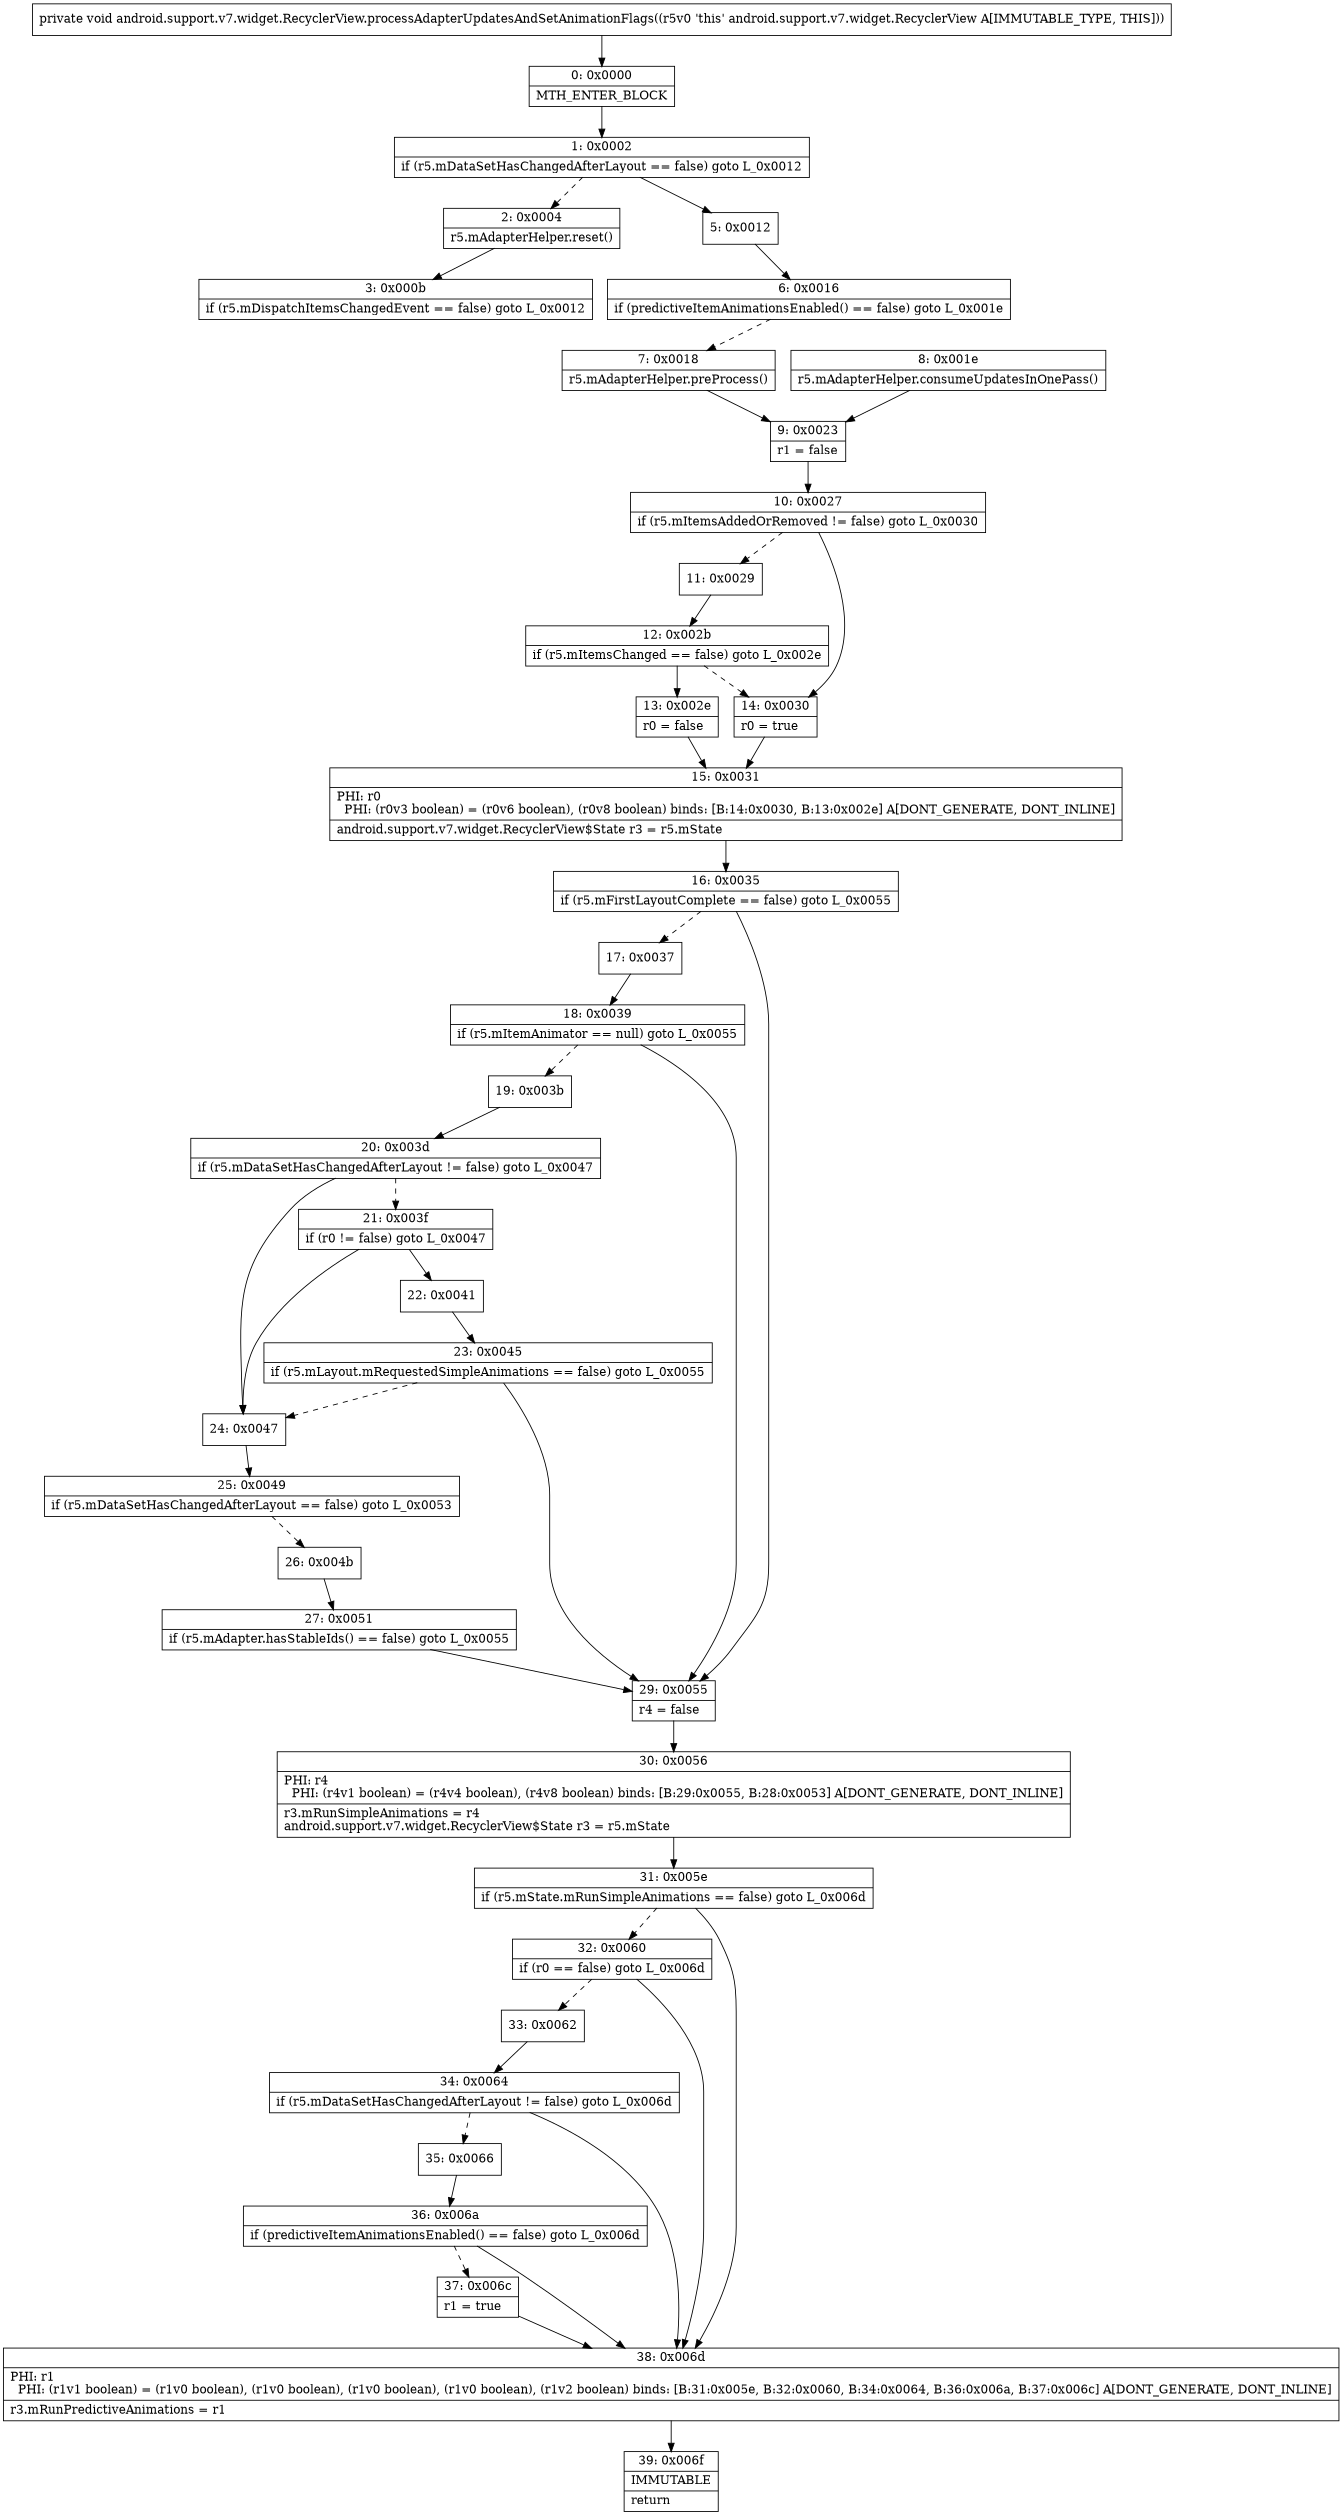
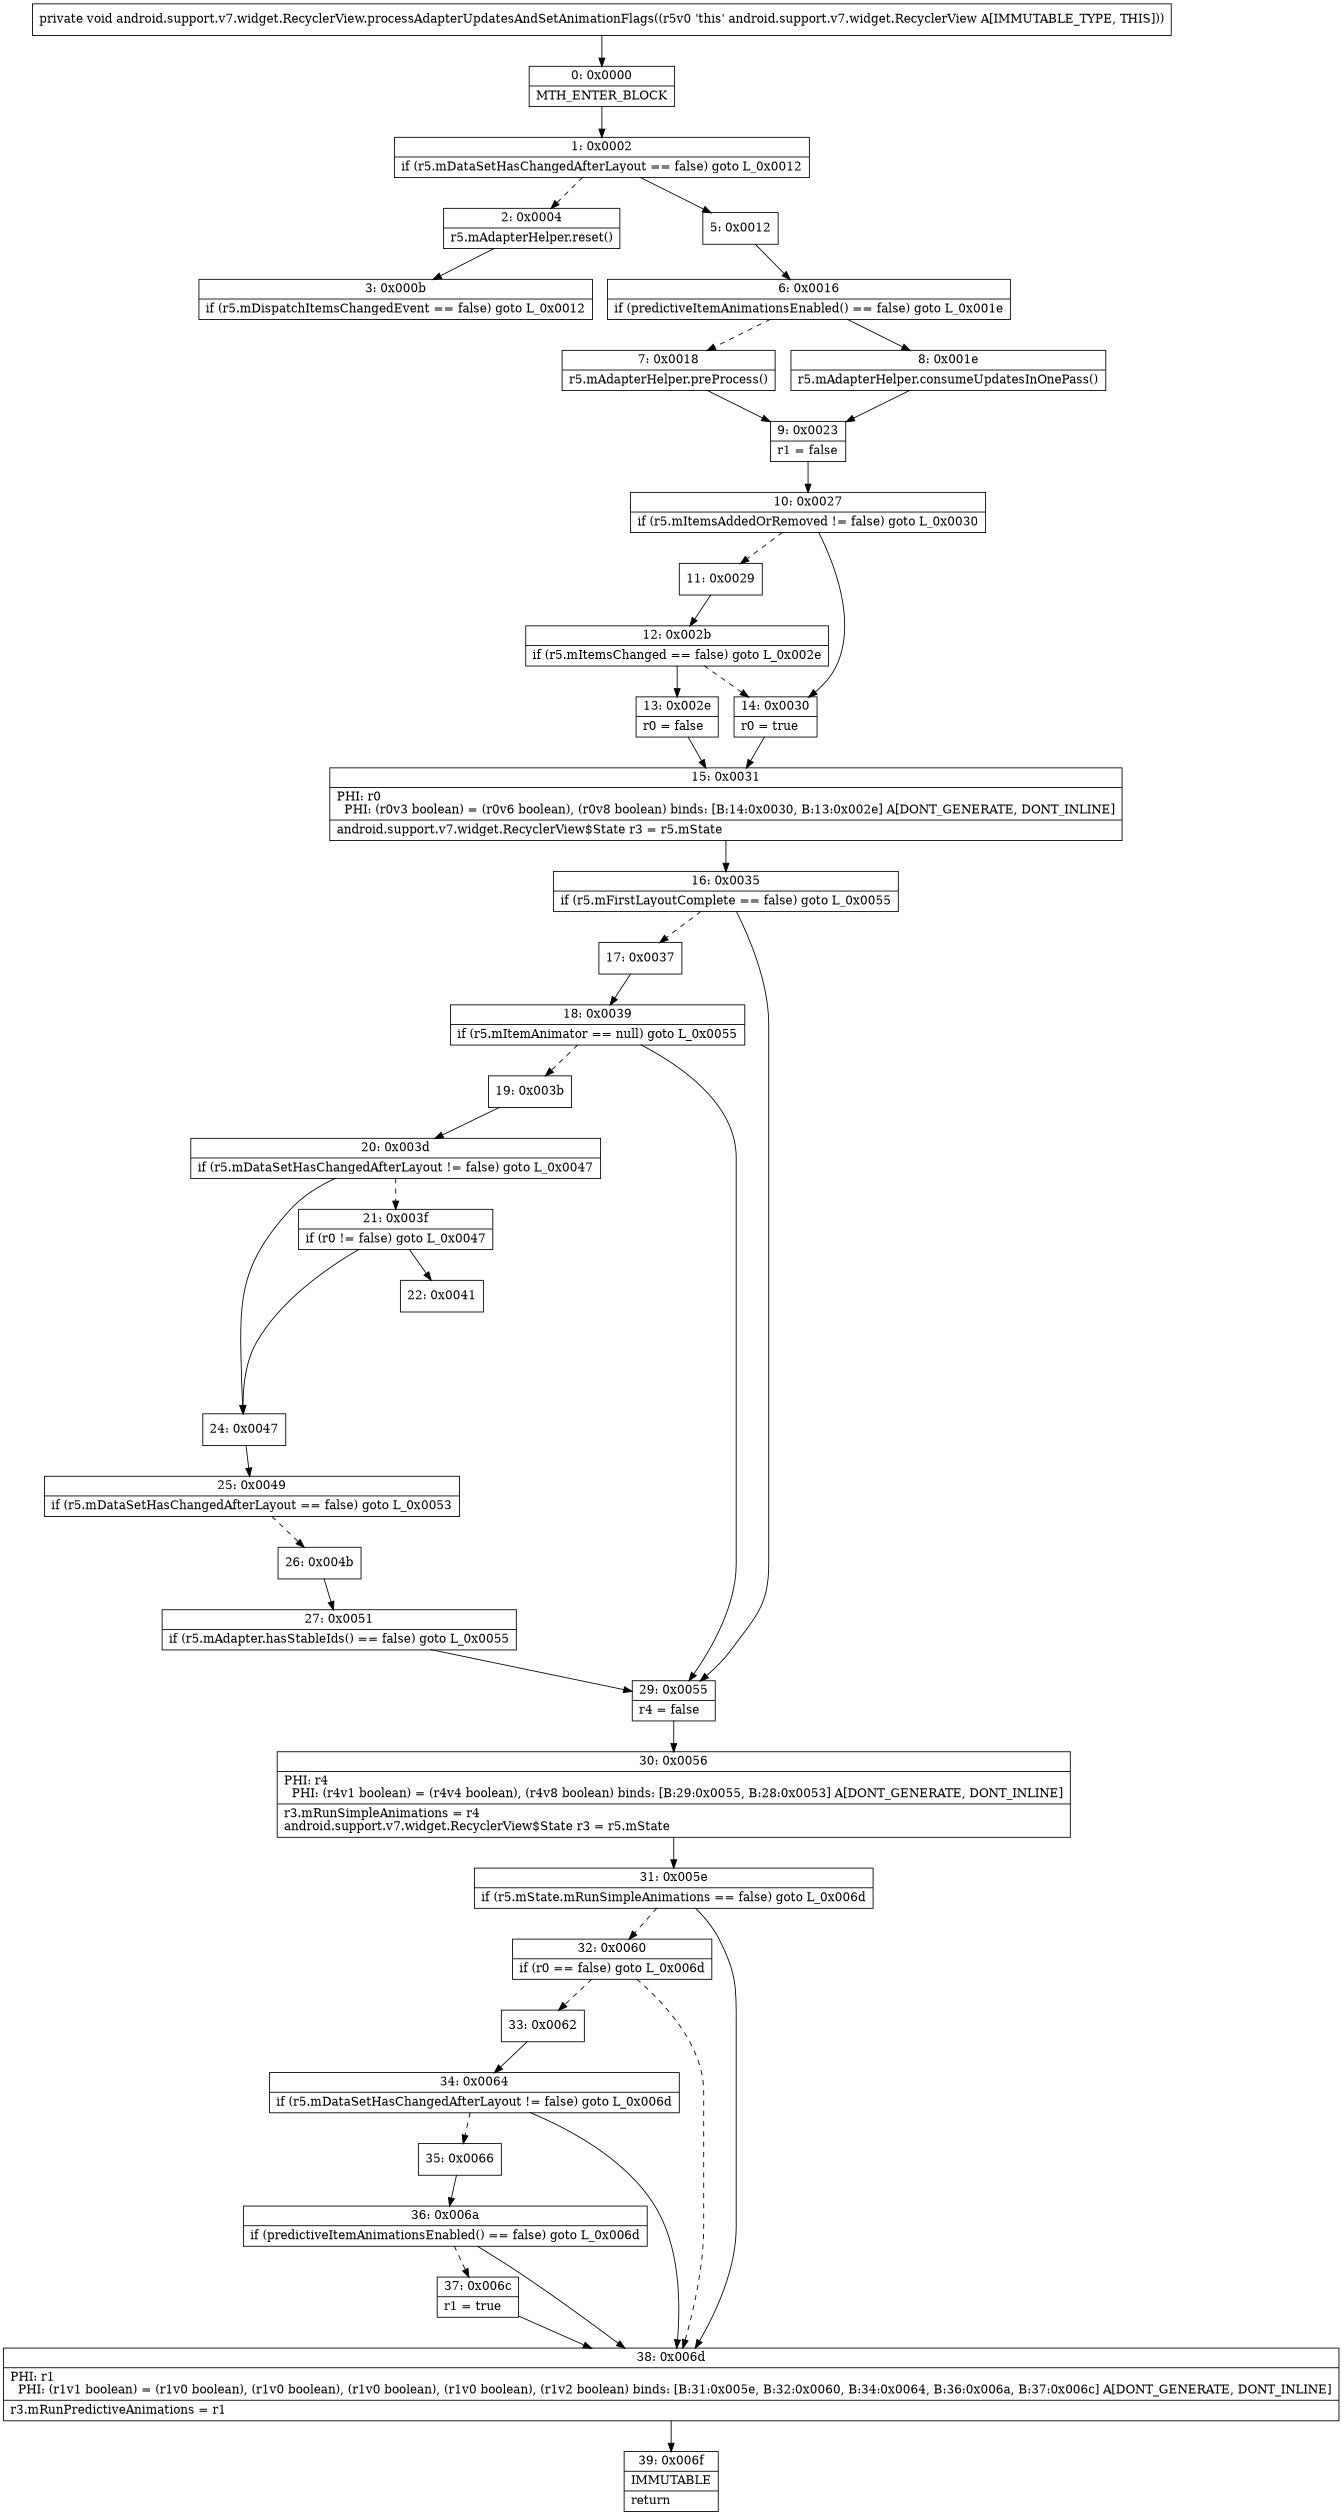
none -> (875, 333)
(488, 1363) -> none
(704, 2149) -> (704, 2149)
